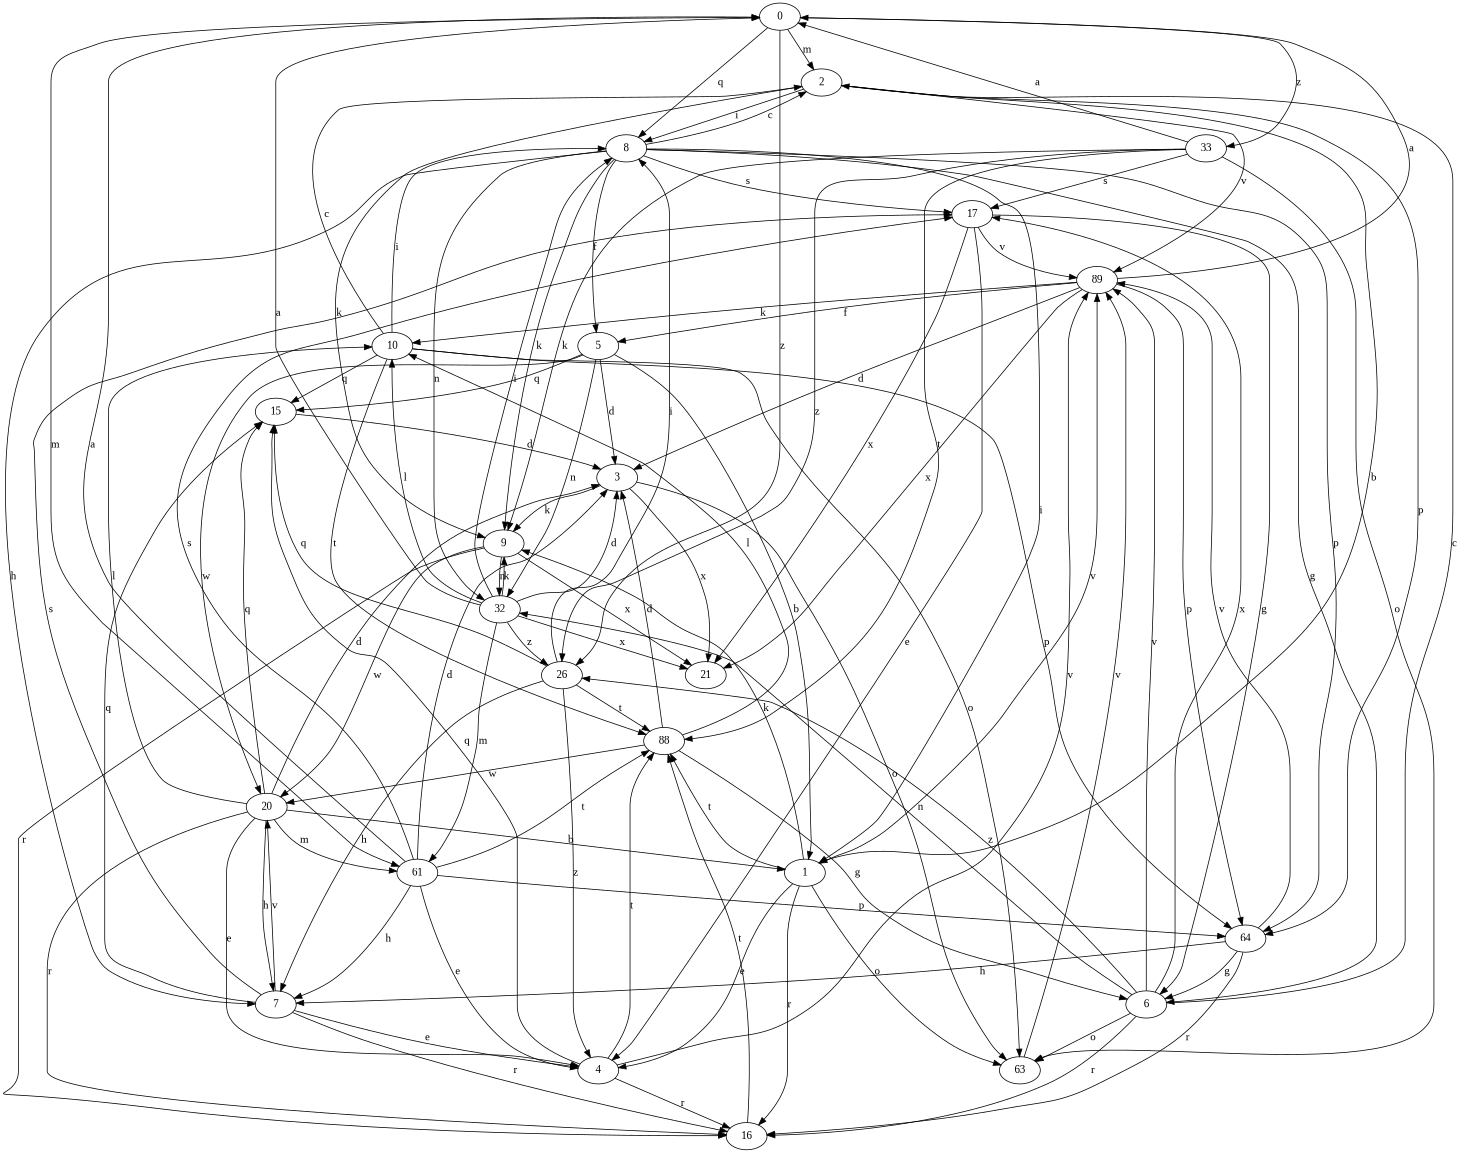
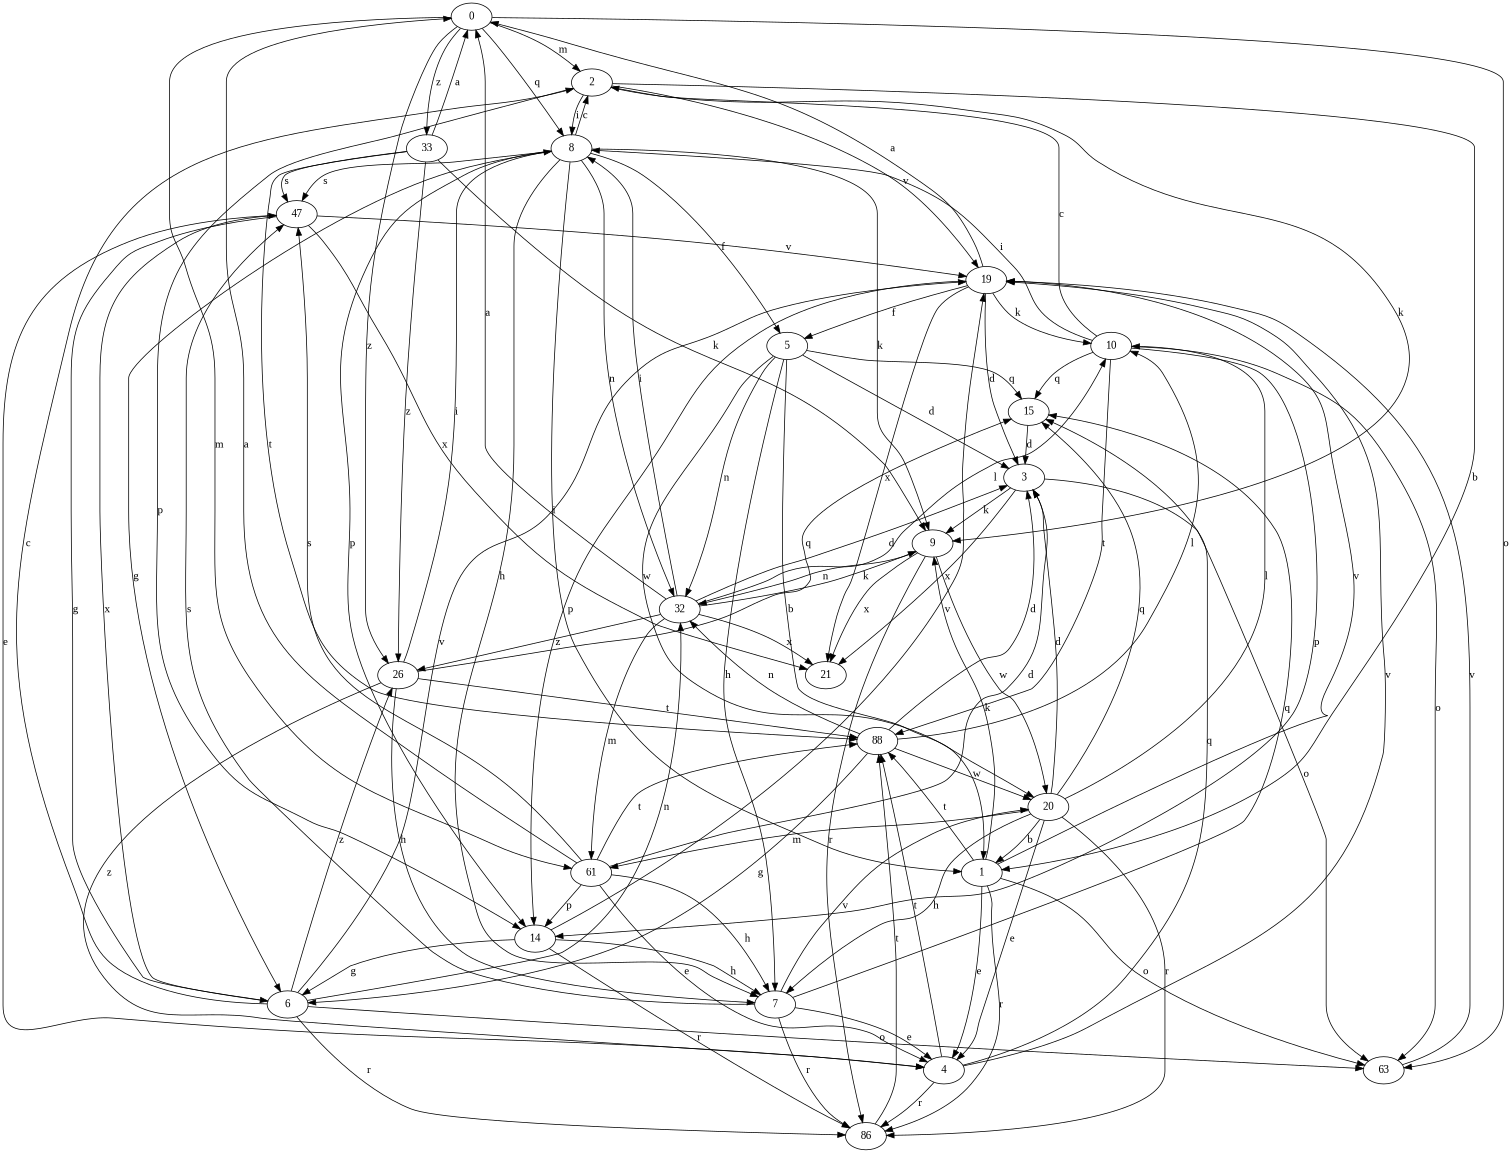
(972, 214) -> (297, 214)
(1097, 280) -> (986, 280)
none -> (725, 671)
none -> (771, 691)
(1433, 752) -> (1503, 95)
(1245, 939) -> (535, 939)
(747, 1136) -> (866, 1136)
